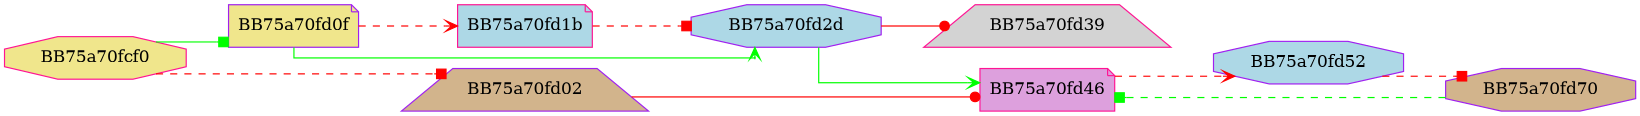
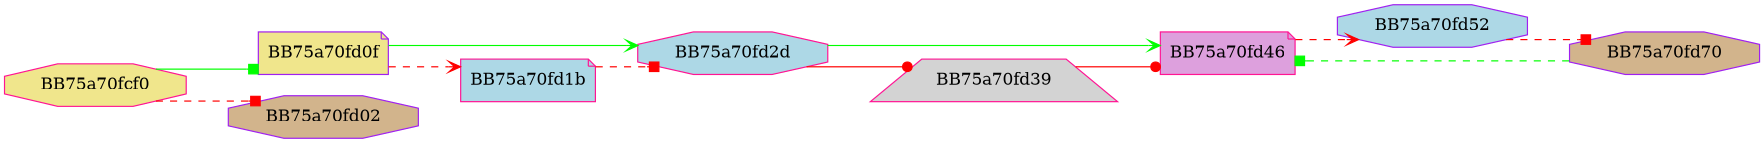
(786, 26) -> (733, 53)
(525, 90) -> (323, 117)
(801, 97) -> (1113, 67)
